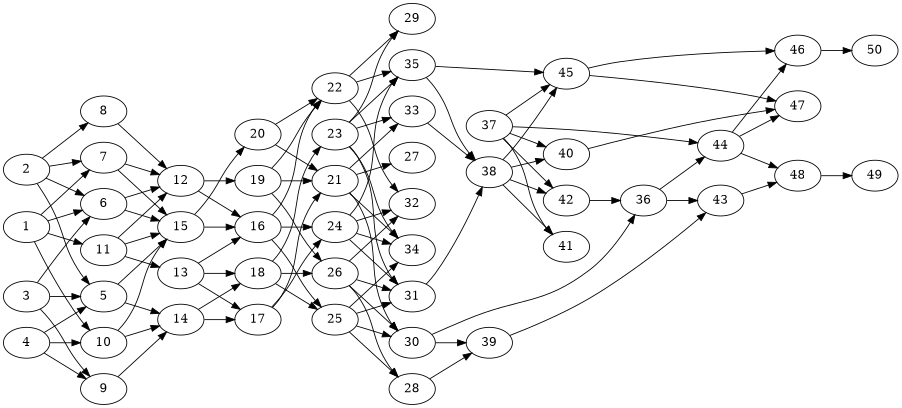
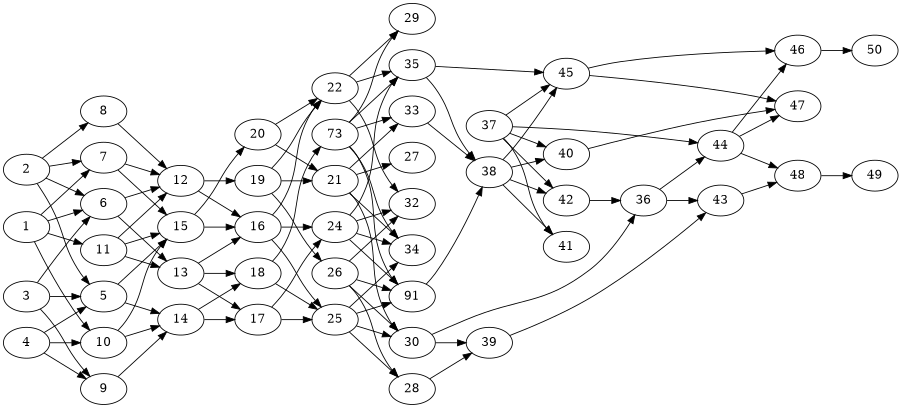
(335, 135) -> (335, 135)
(136, 214) -> (137, 234)
(296, 255) -> (292, 320)
(292, 273) -> none
(412, 297) -> (412, 297)
